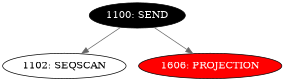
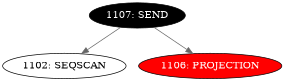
(137, 15) -> (137, 15)
(210, 66) -> (210, 66)
